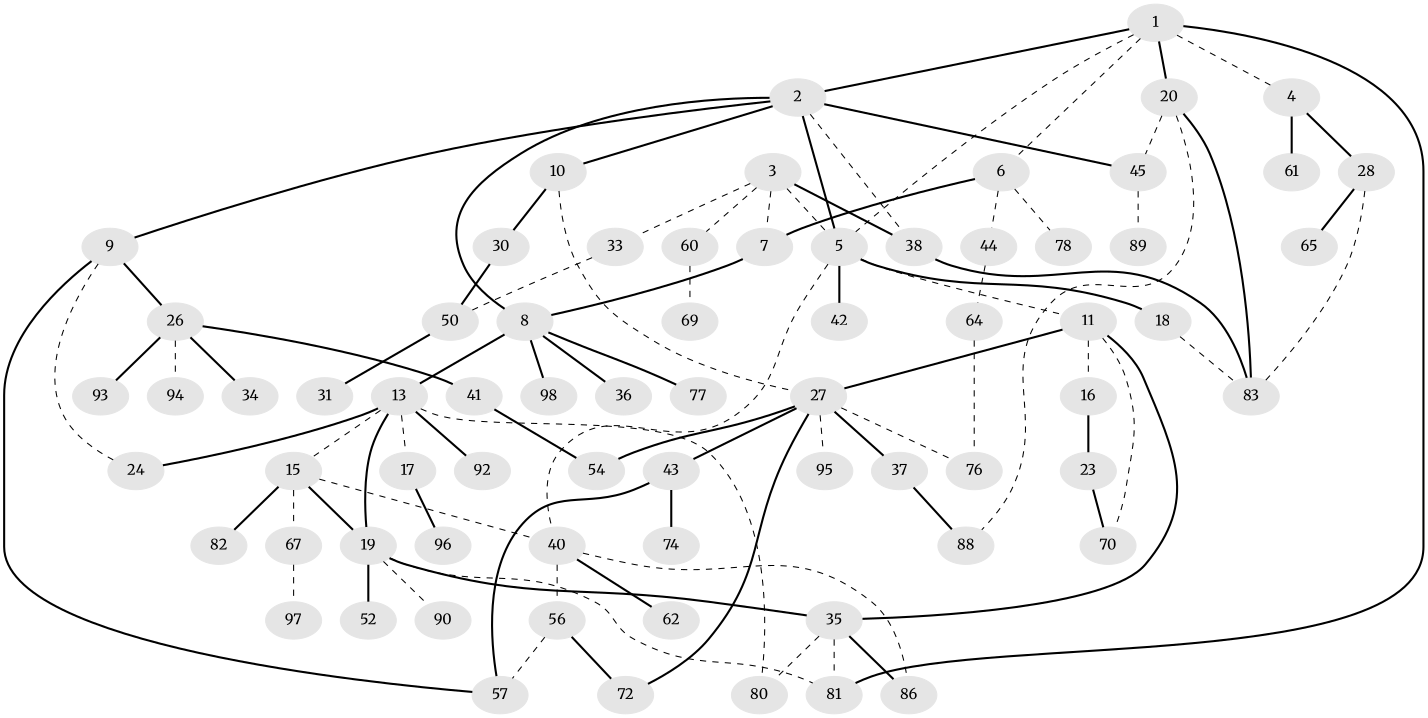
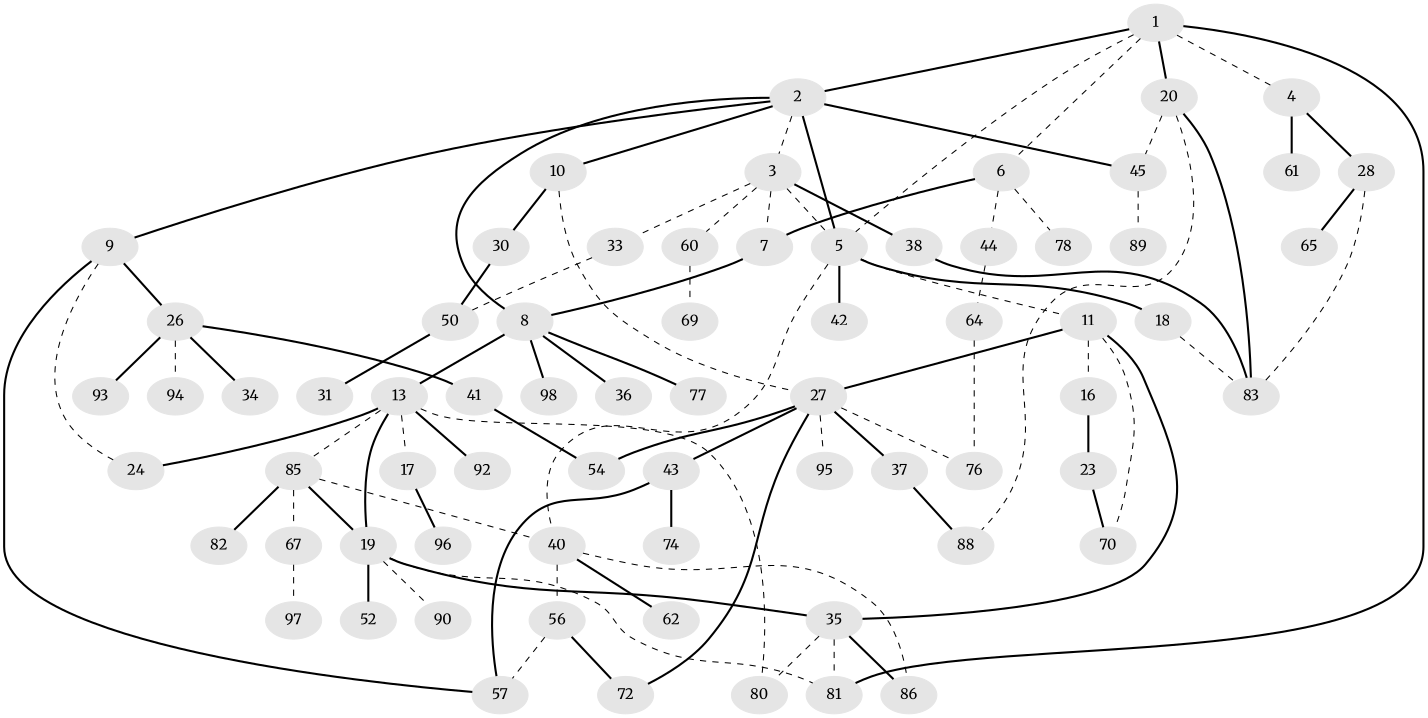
(856, 172) -> (785, 135)
(294, 471) -> (294, 471)
